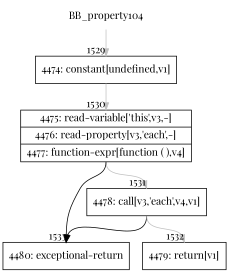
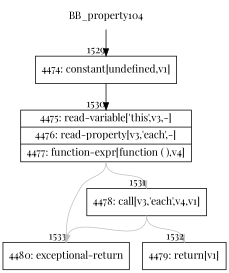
(106, 39) -> (106, 39)
(106, 93) -> (106, 93)
(78, 193) -> (78, 193)
(110, 230) -> (110, 230)
